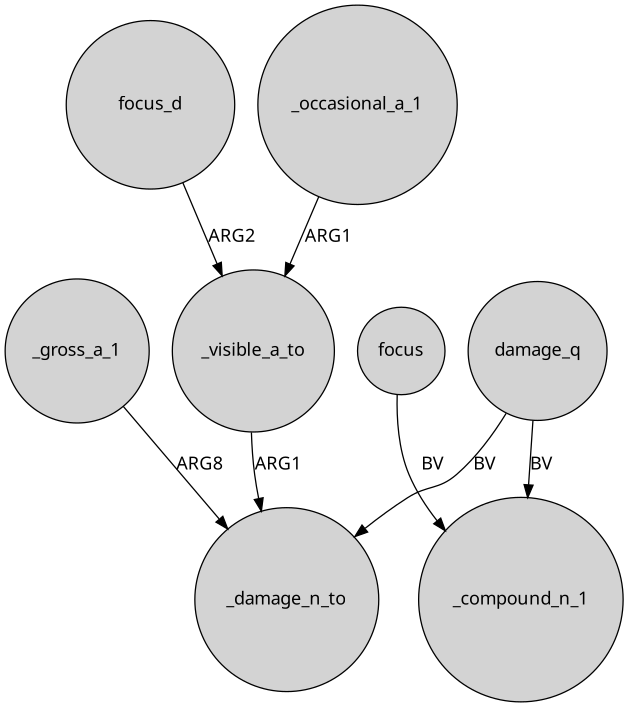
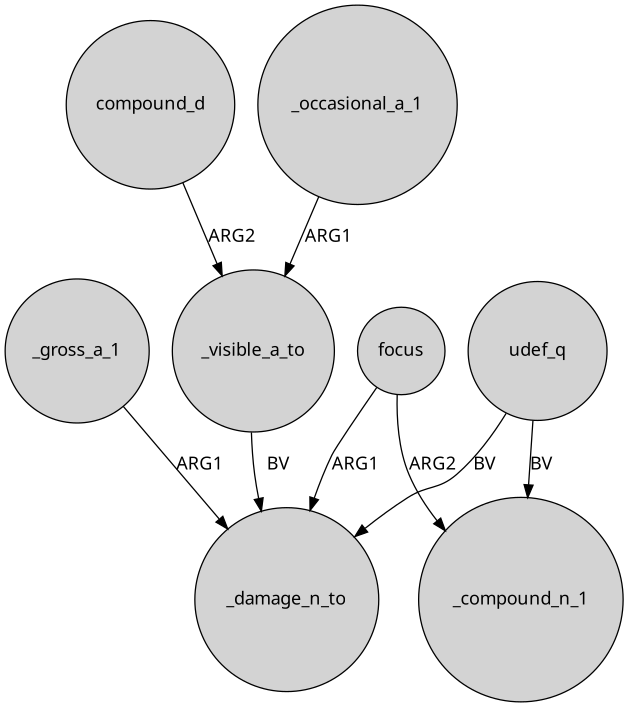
(150, 105) -> (150, 105)
(538, 351) -> (538, 351)
none -> (341, 440)
(200, 465) -> (200, 465)
(278, 465) -> (278, 465)
(433, 465) -> (433, 465)
